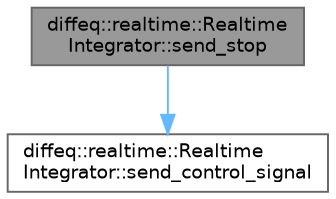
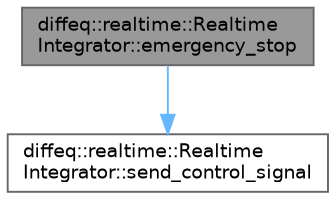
(168, 36) -> (168, 36)
